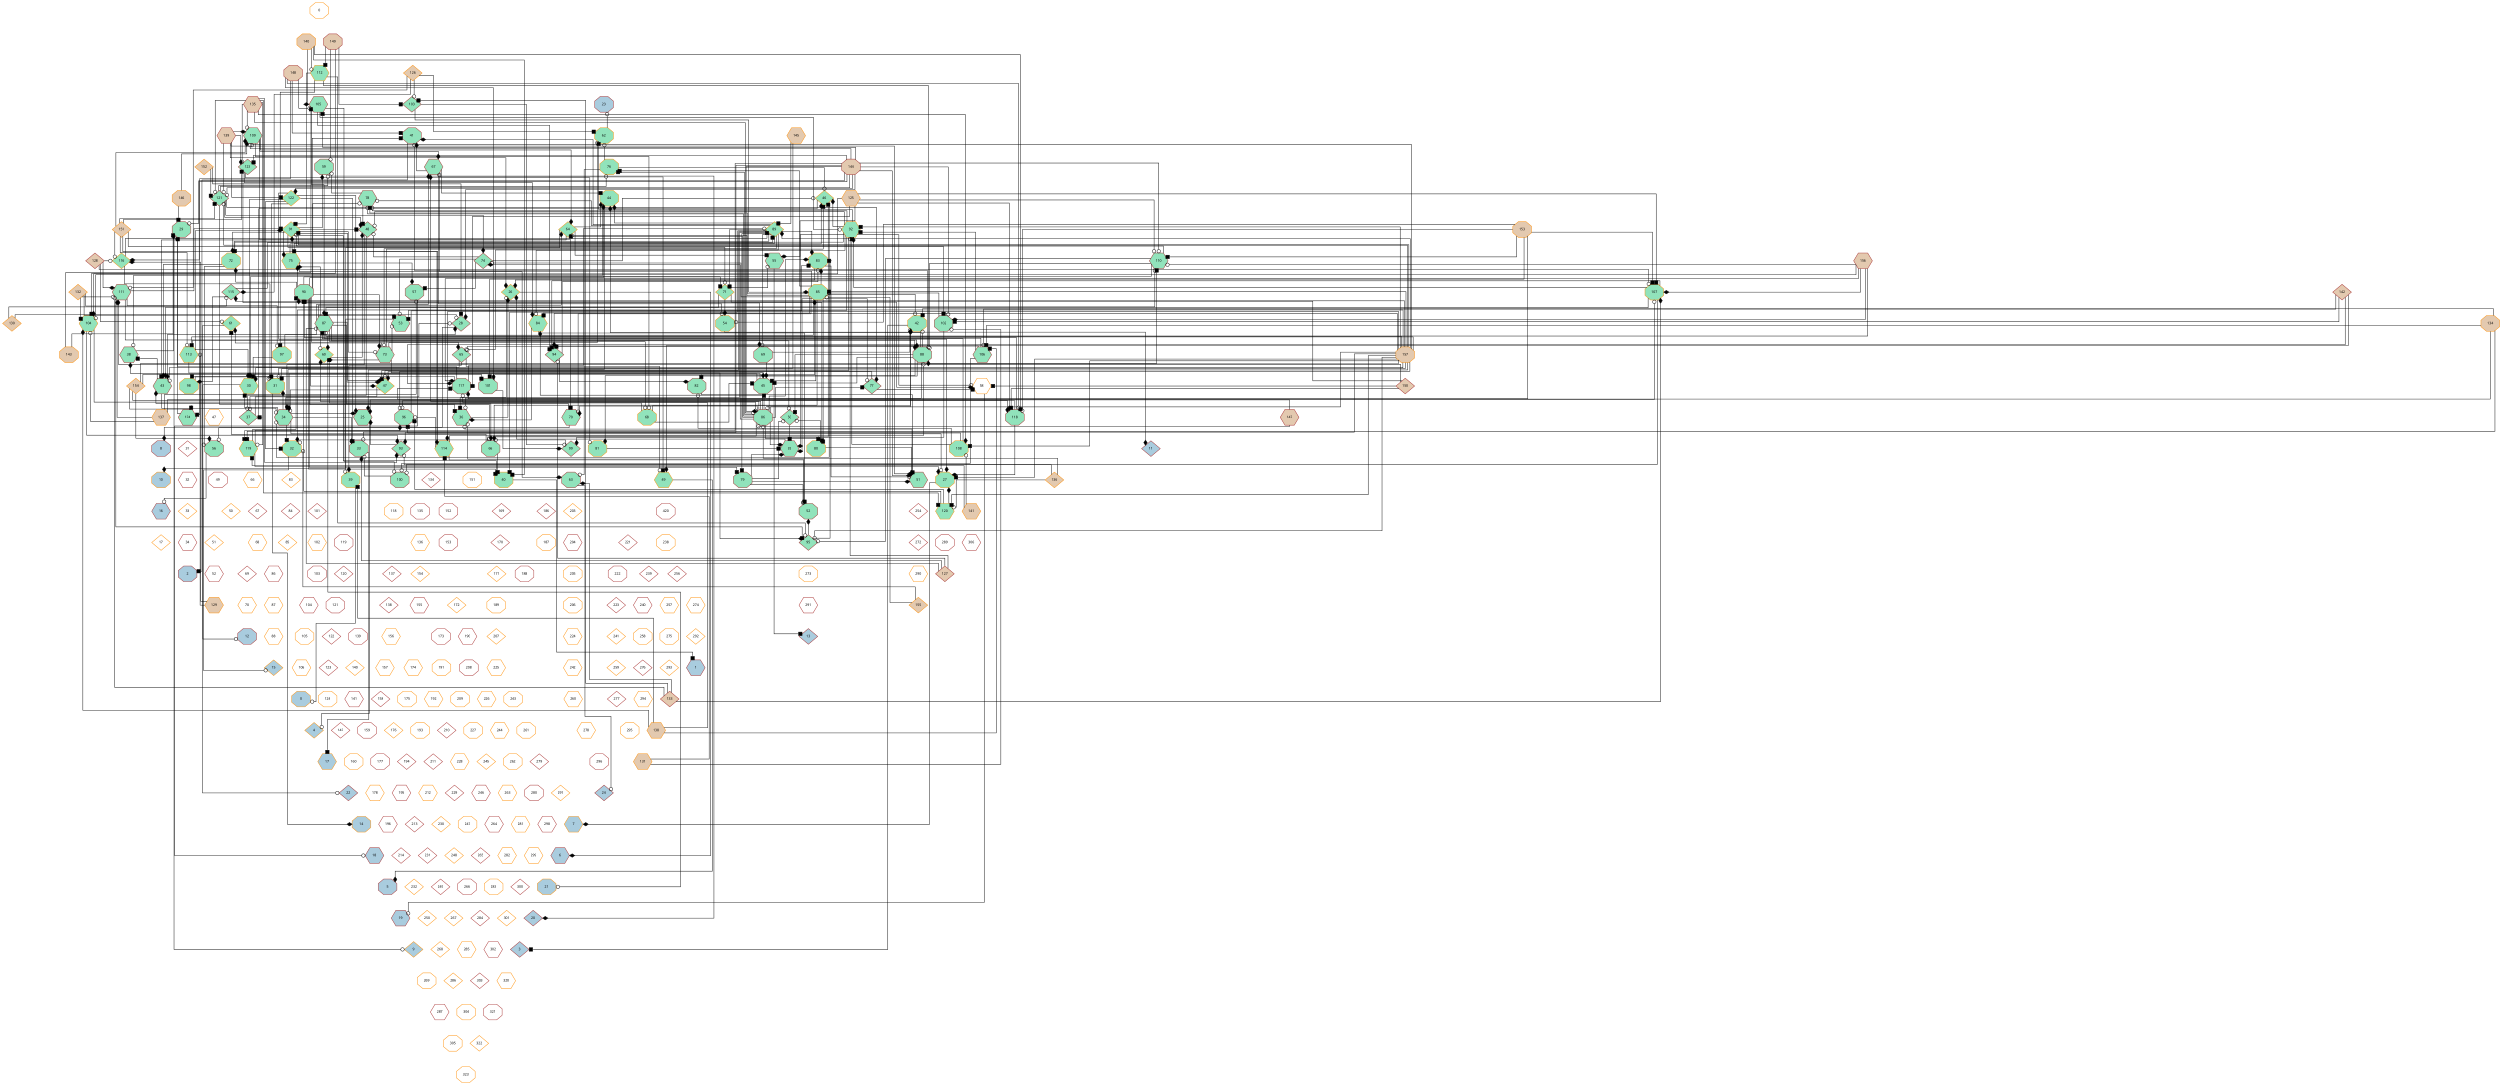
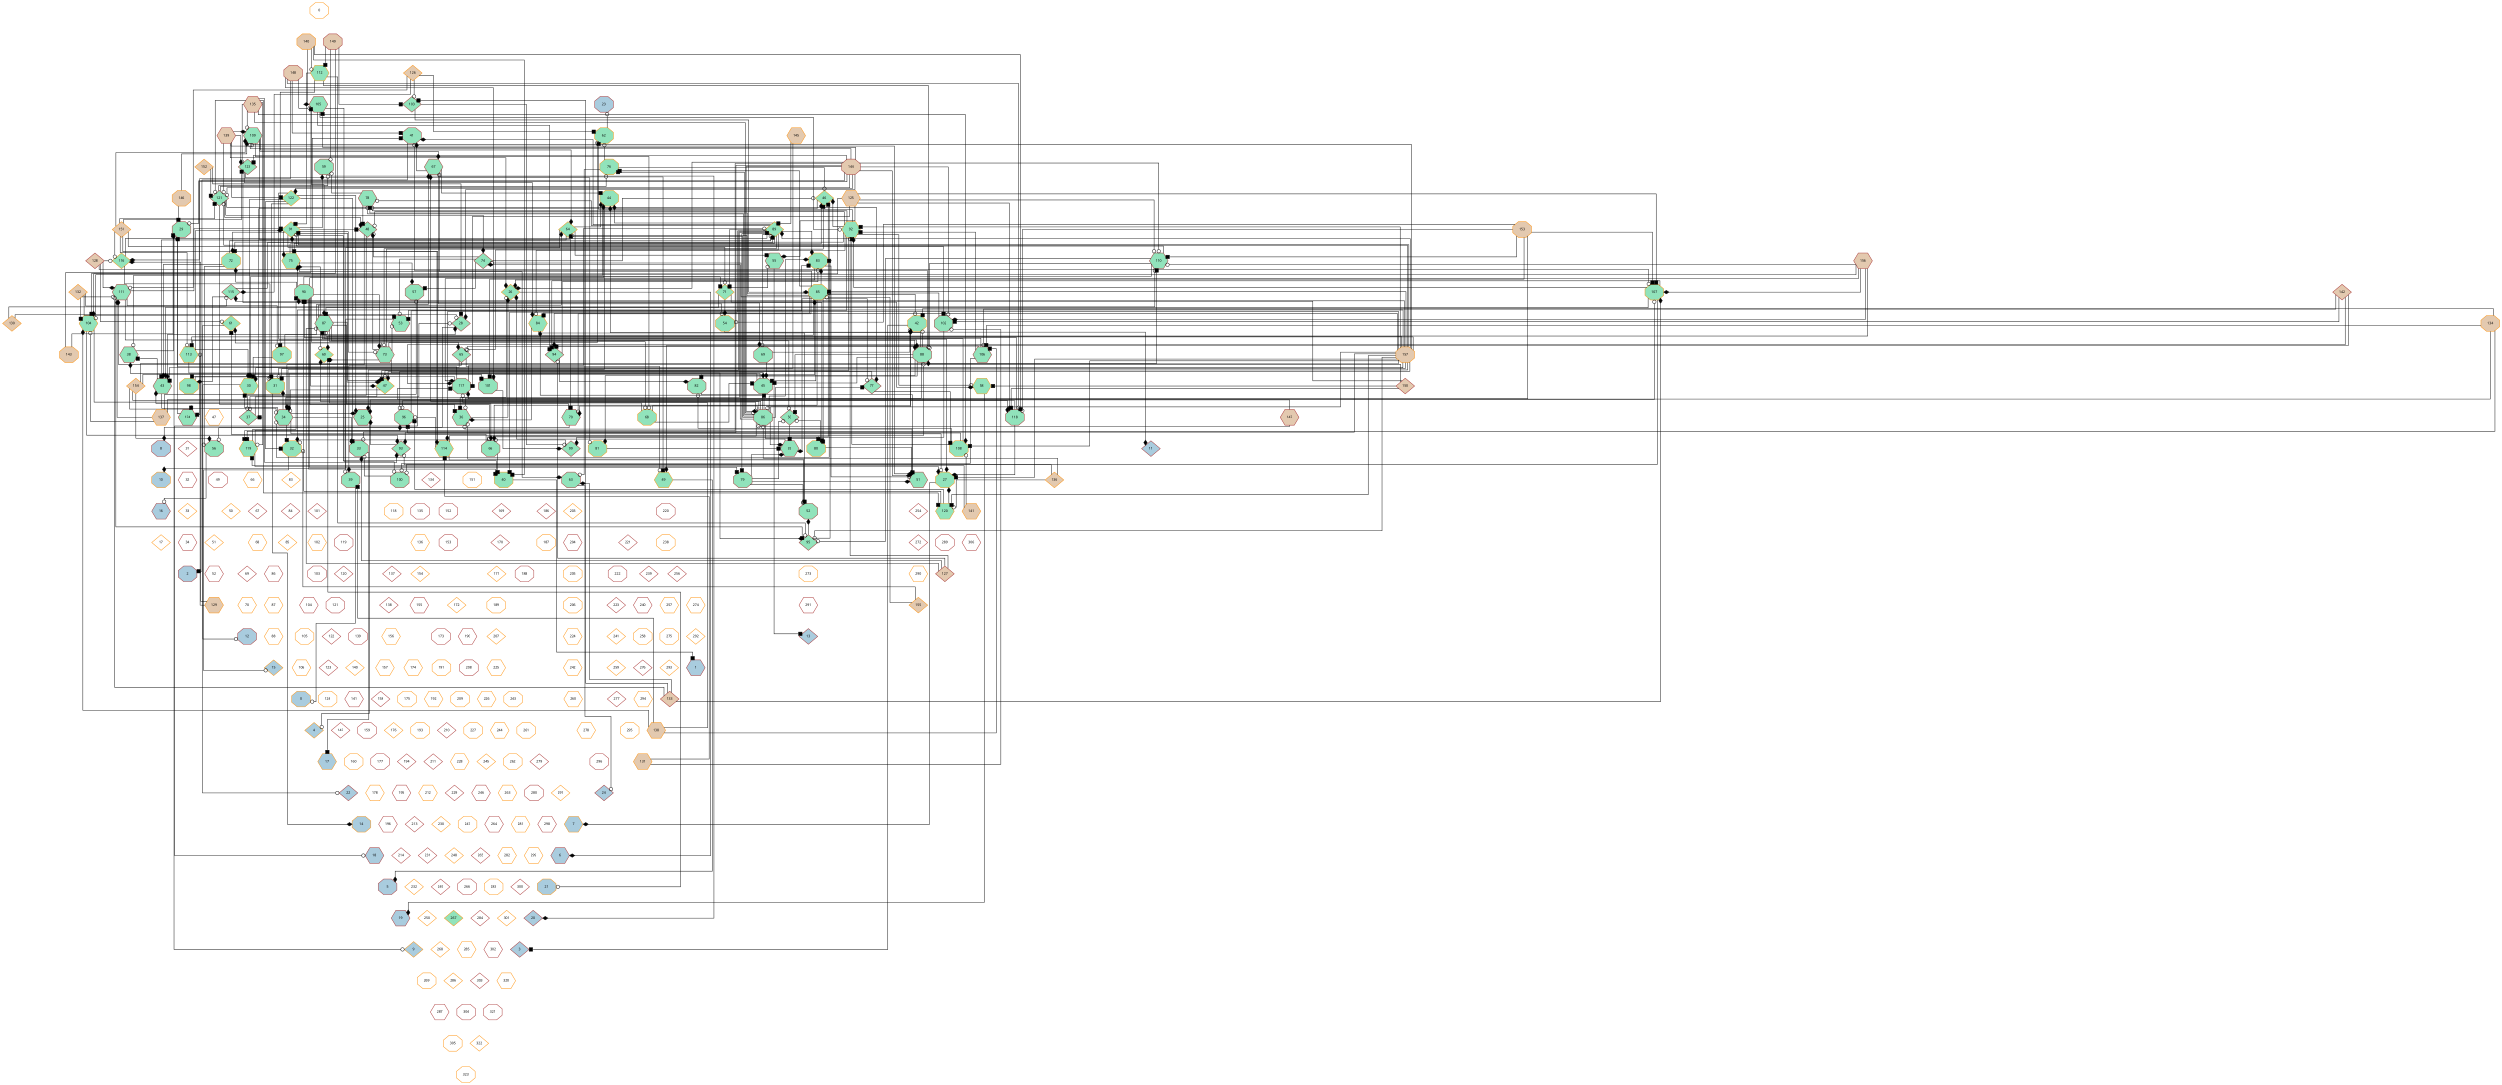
none -> (692, 202)
(316, 203) -> none
(502, 241) -> (496, 241)
(362, 314) -> (373, 285)
(801, 318) -> none
(312, 367) -> (312, 367)
(982, 386) -> (982, 386)
(924, 390) -> (937, 392)
(351, 480) -> (351, 480)
(666, 511) -> (666, 511)
(946, 902) -> (946, 902)
(454, 918) -> (454, 918)
(466, 1012) -> (466, 1012)
